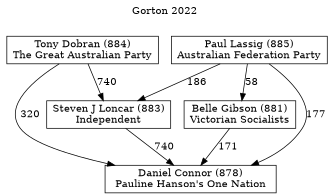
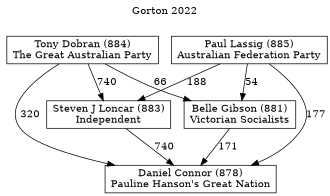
(197, 82) -> (197, 82)
(252, 82) -> (252, 82)
none -> (144, 83)
(191, 179) -> (191, 179)
